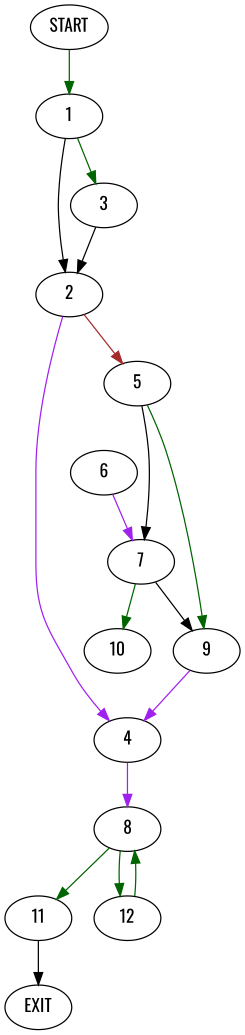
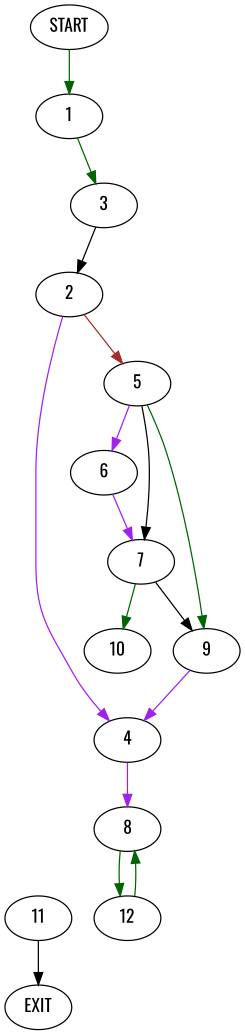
(58, 199) -> none
none -> (123, 422)
(87, 869) -> none
